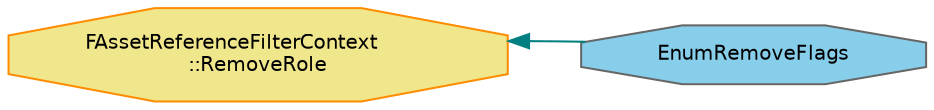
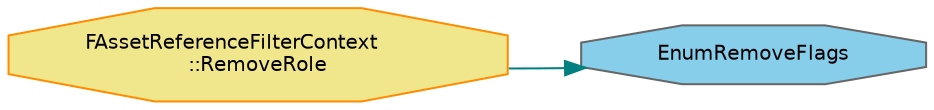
(557, 41) -> (537, 68)
